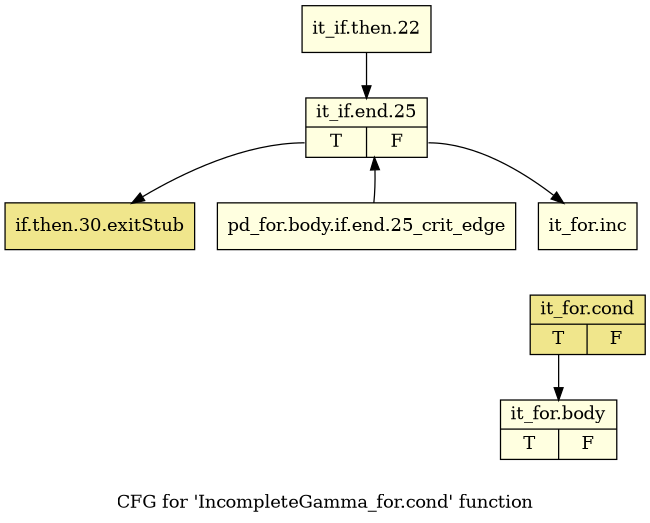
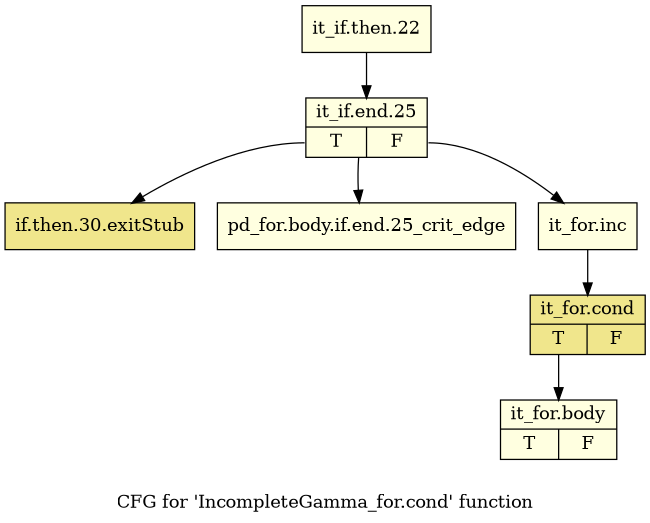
(375, 187) -> (358, 174)
none -> (588, 266)
